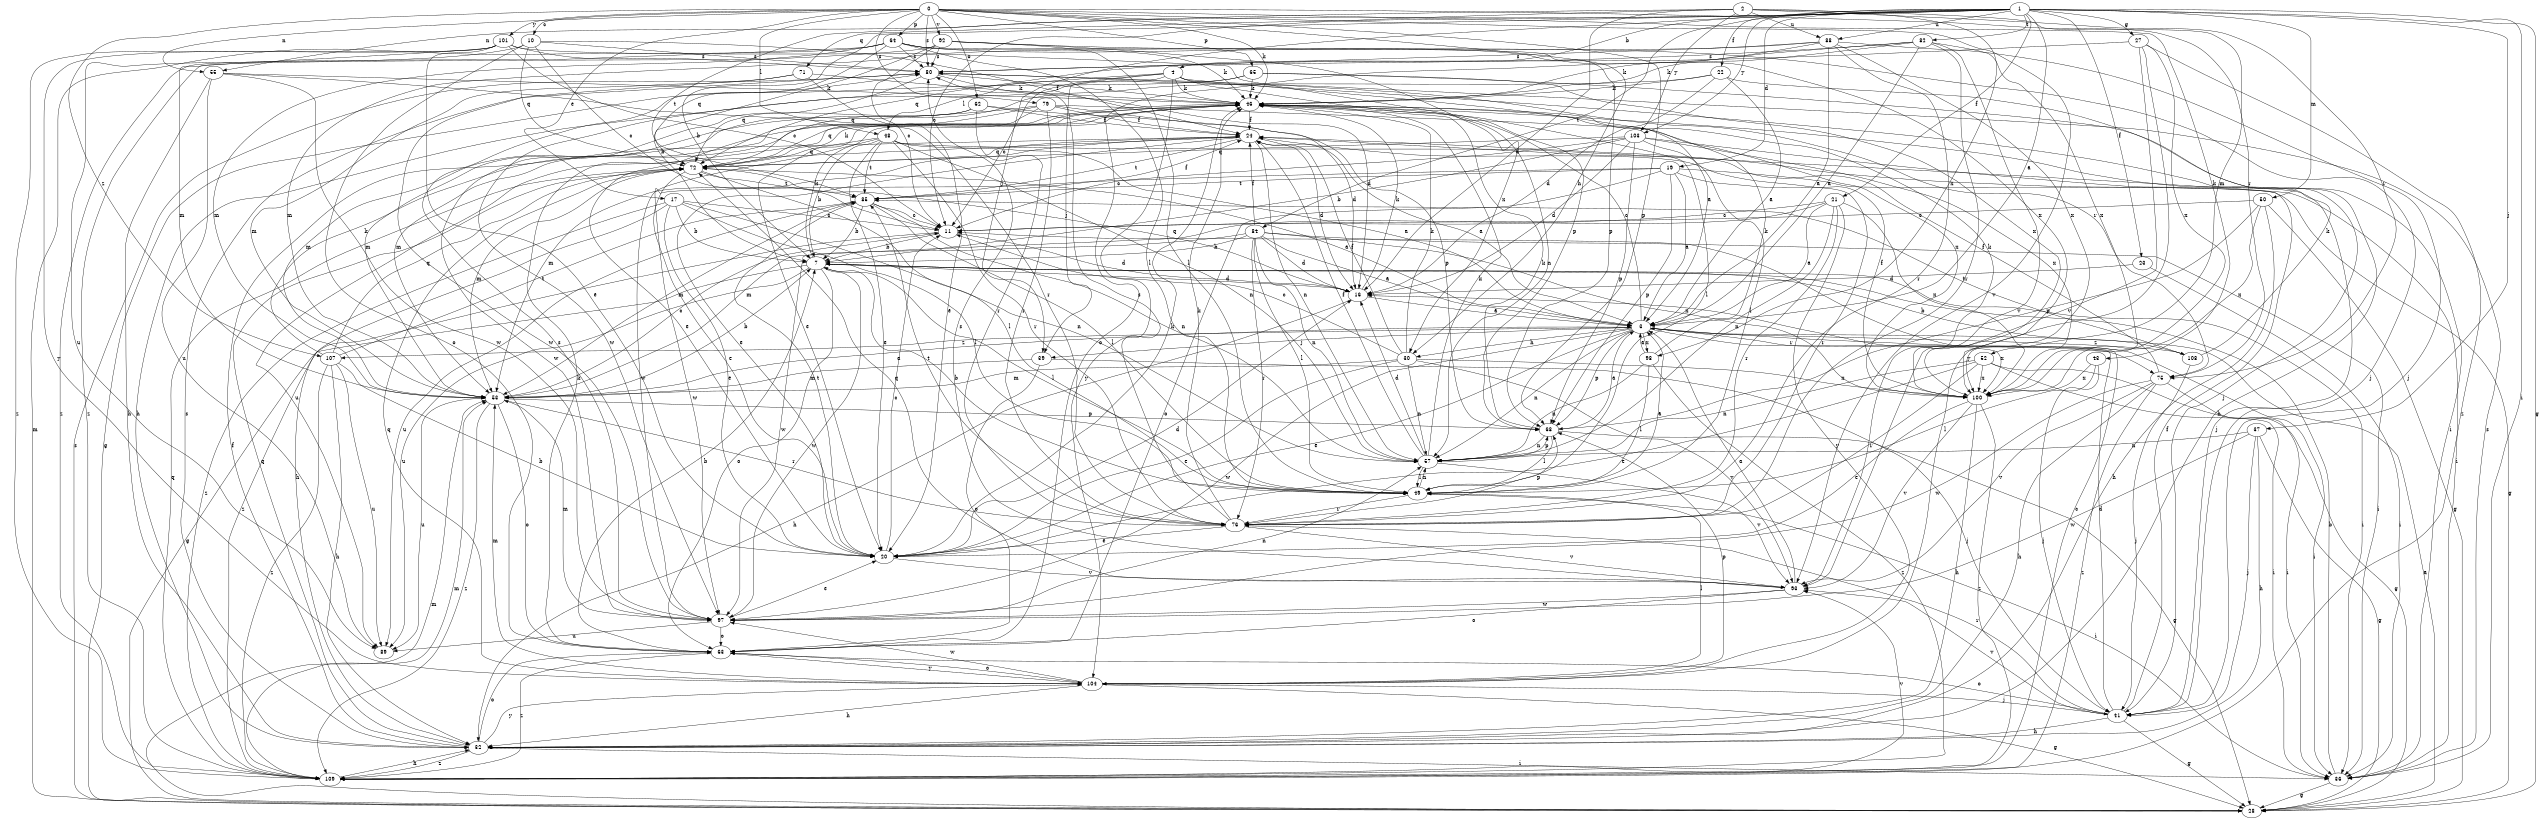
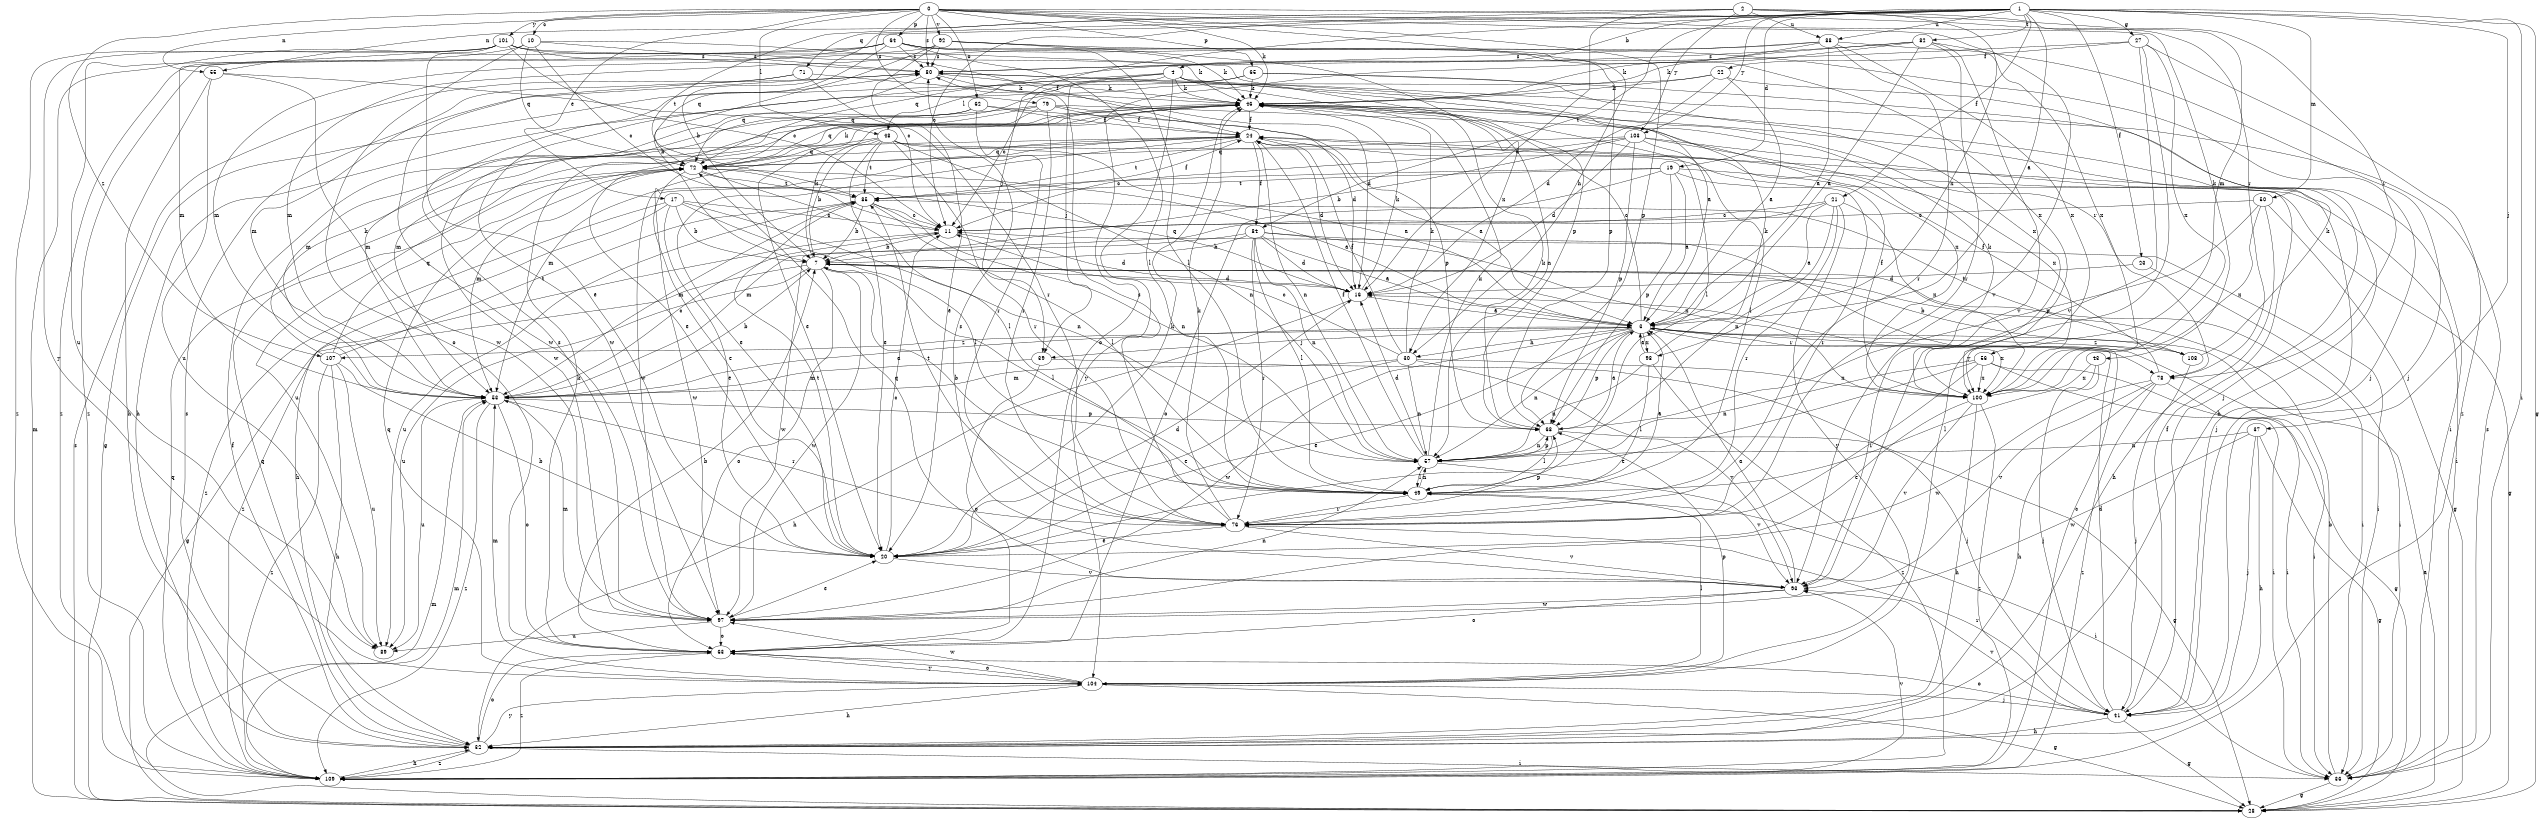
(1853, 11) -> (1930, 58)
(755, 89) -> (824, 59)
(1252, 186) -> (1260, 184)
(1984, 359) -> (1984, 359)
(2160, 378) -> (2160, 378)
